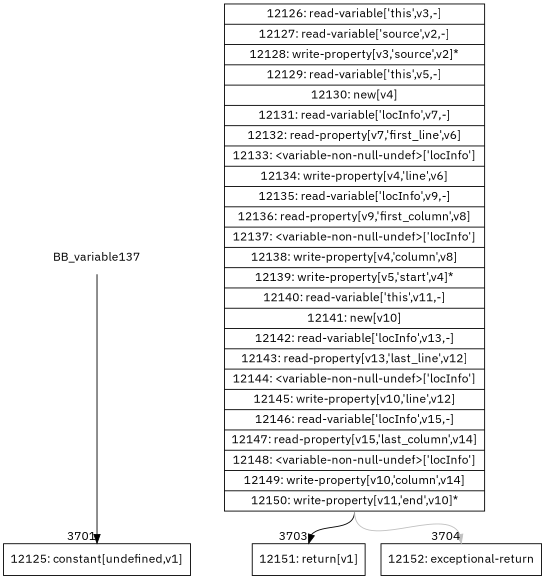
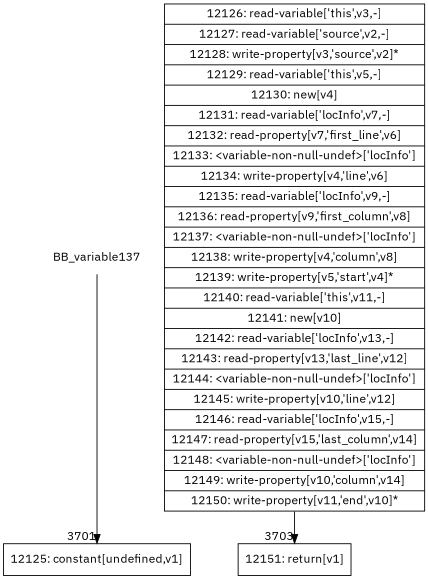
(461, 560) -> none
